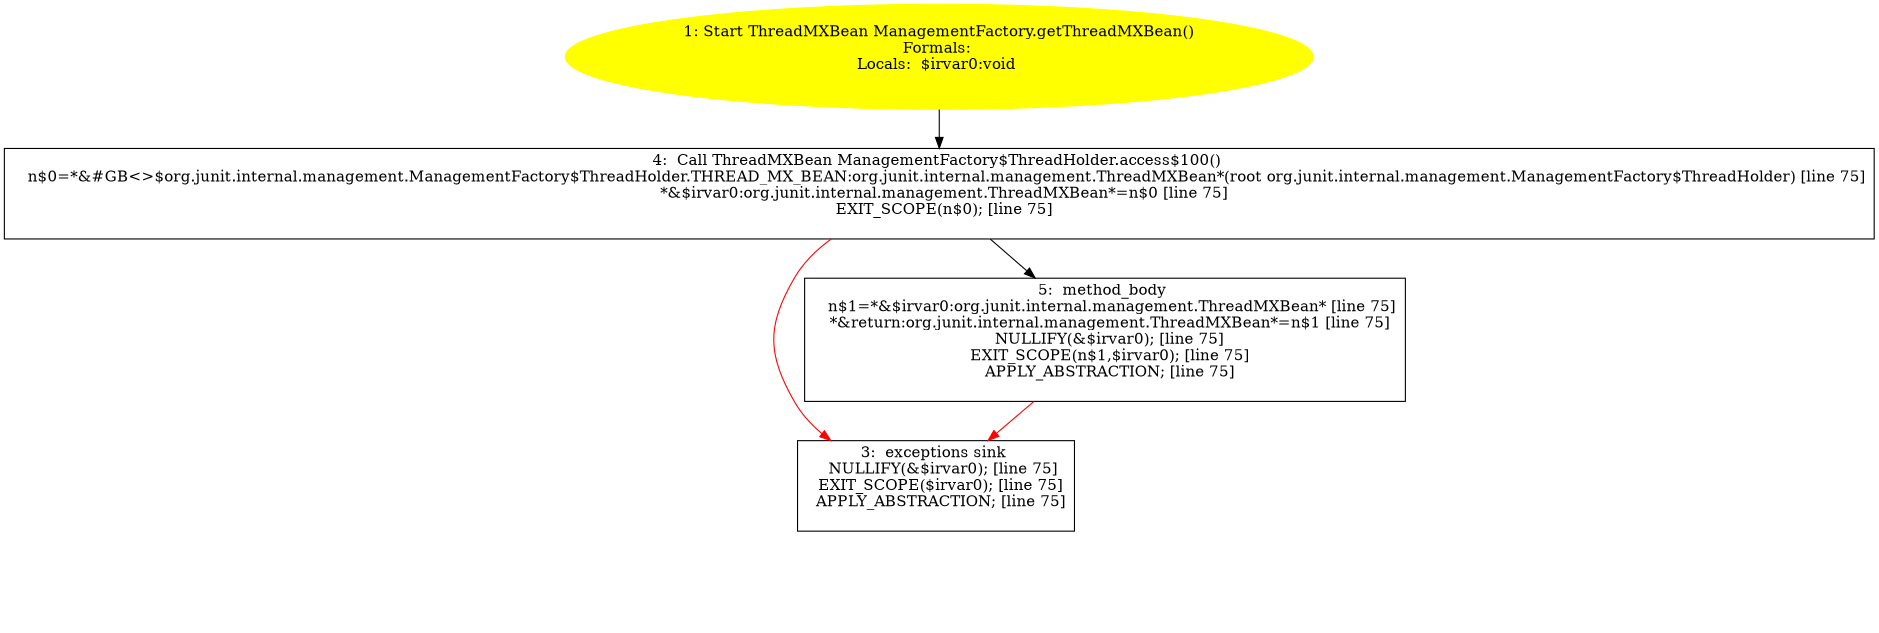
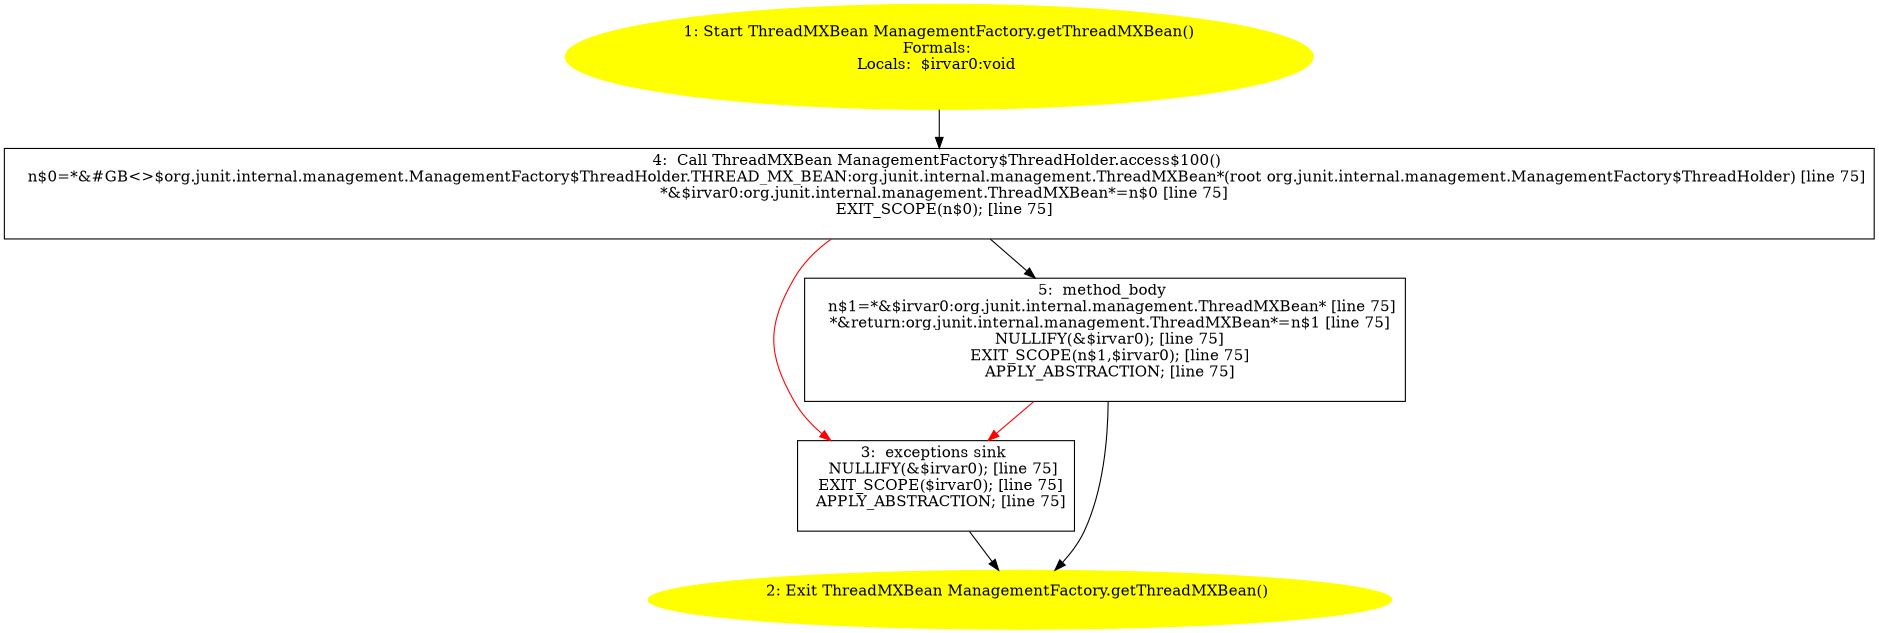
none -> (1020, 600)
